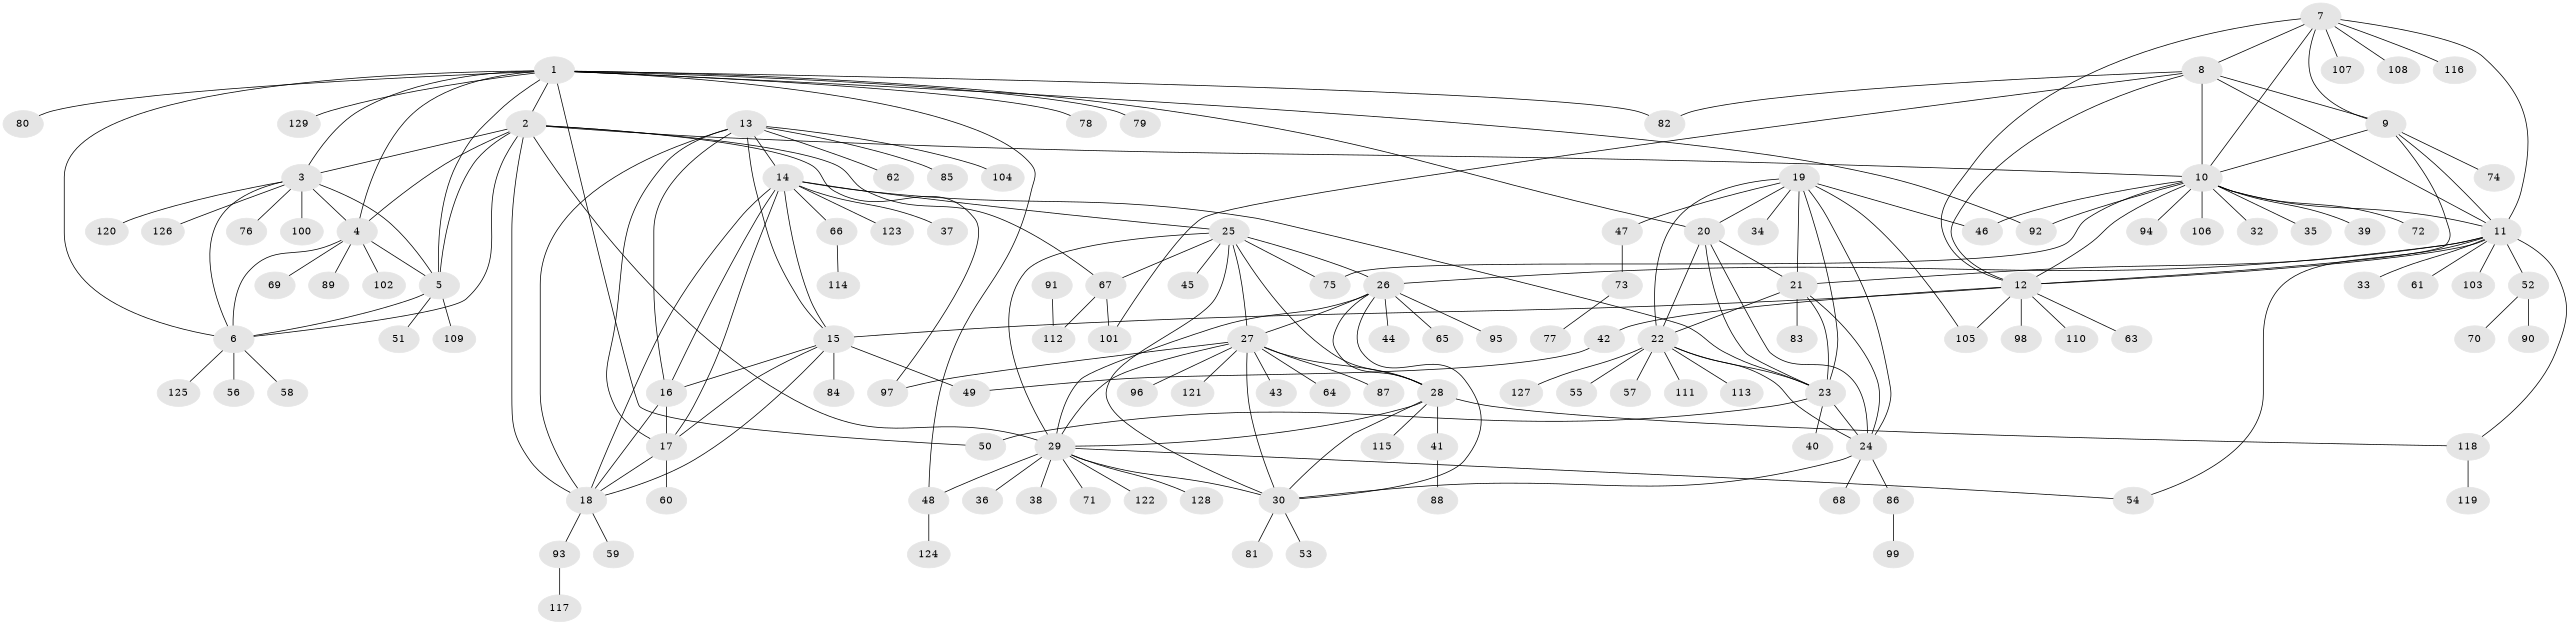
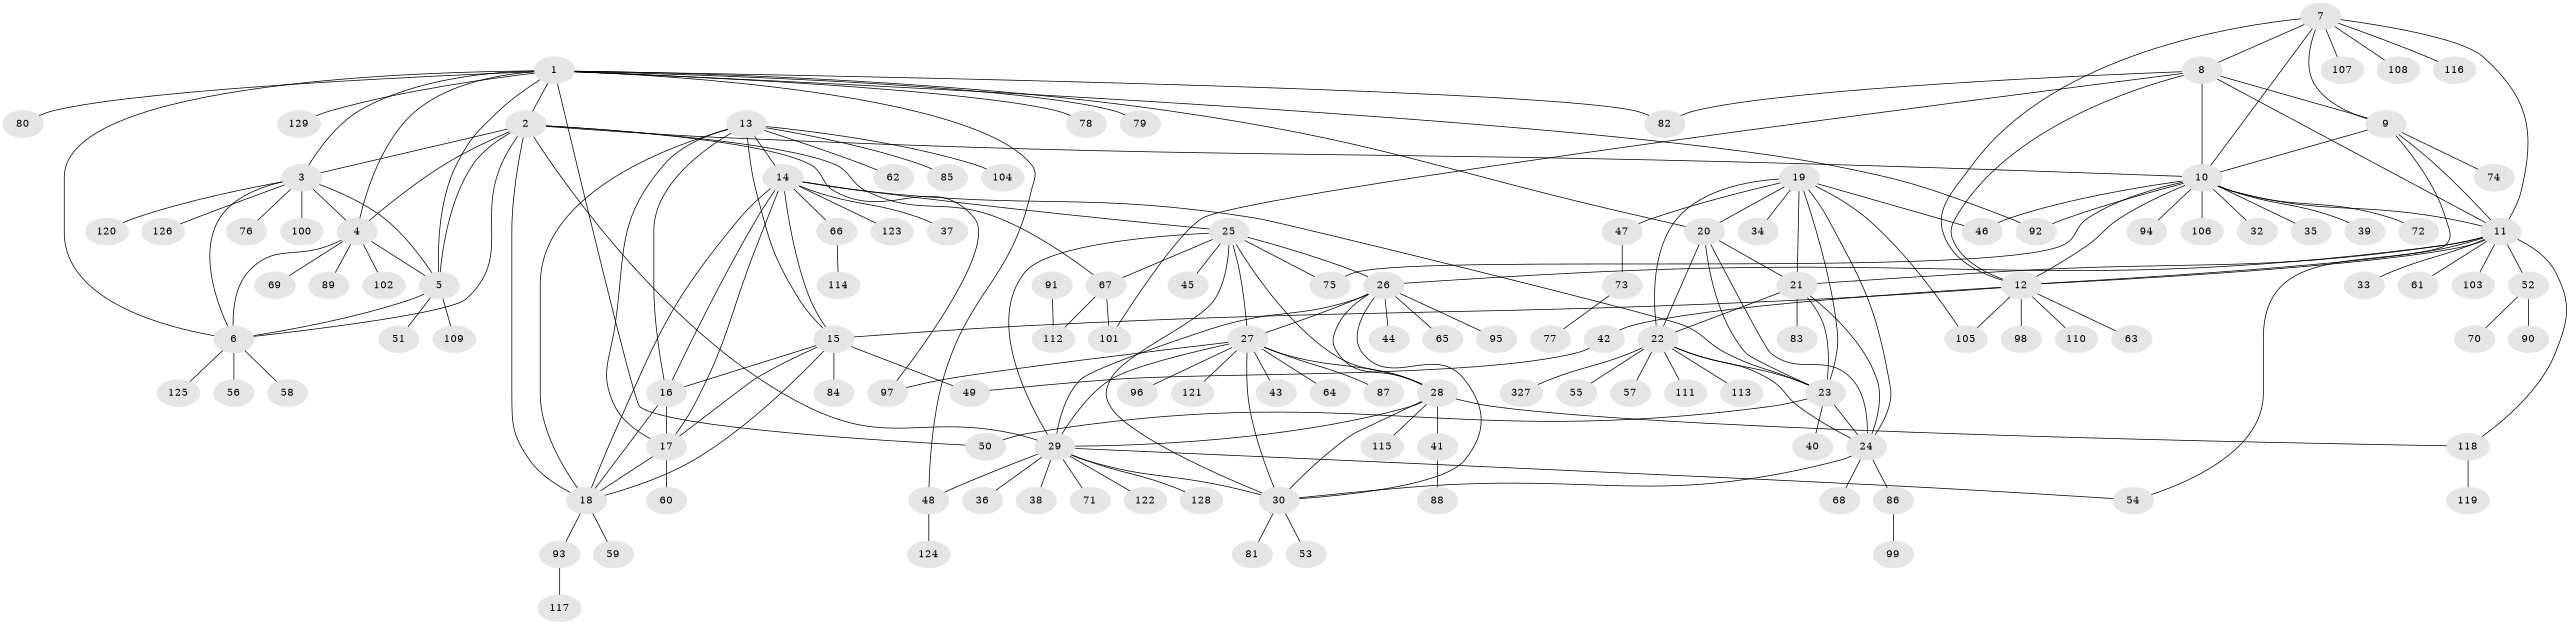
(1521, 393) -> (1521, 393)
